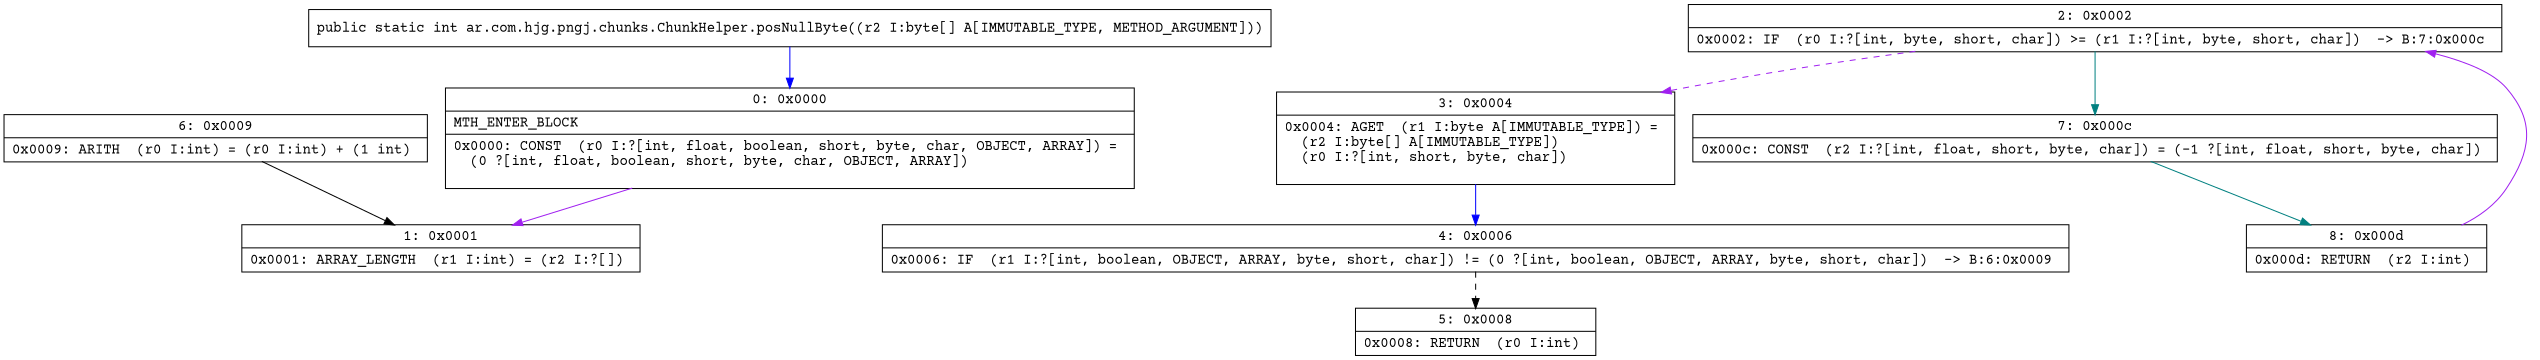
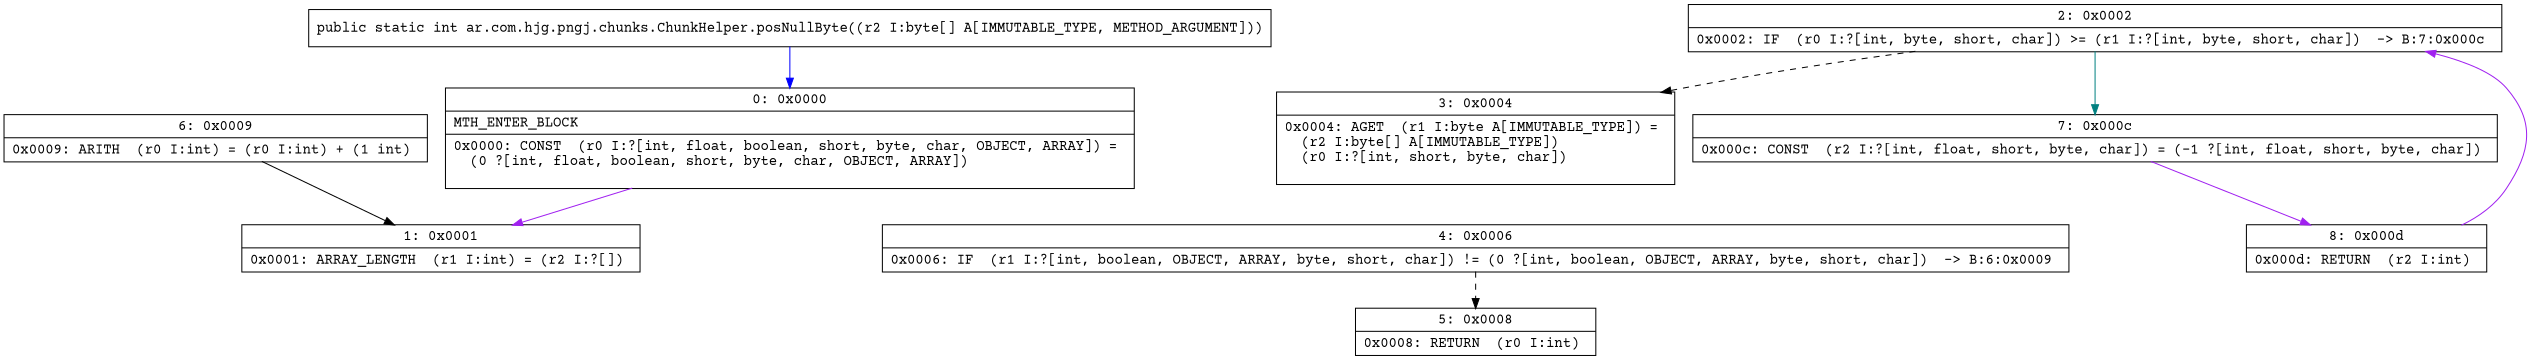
(1793, 69) -> (1793, 69)
(2226, 191) -> (2226, 191)
(1476, 200) -> none
